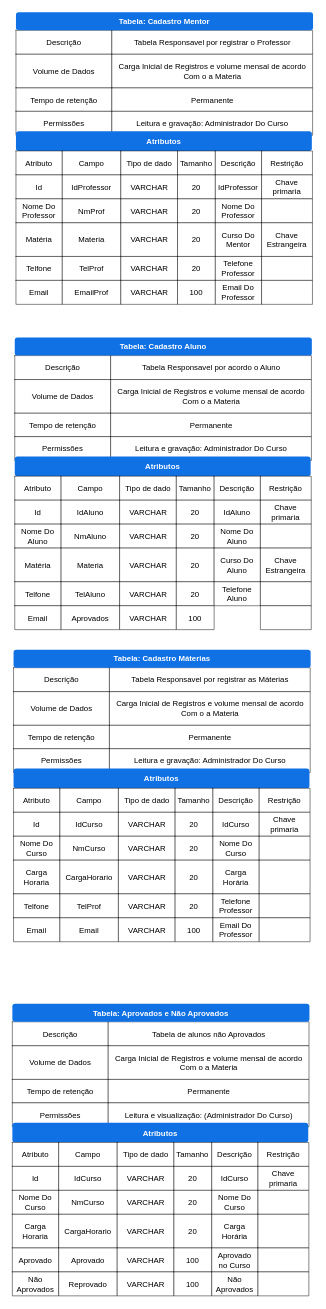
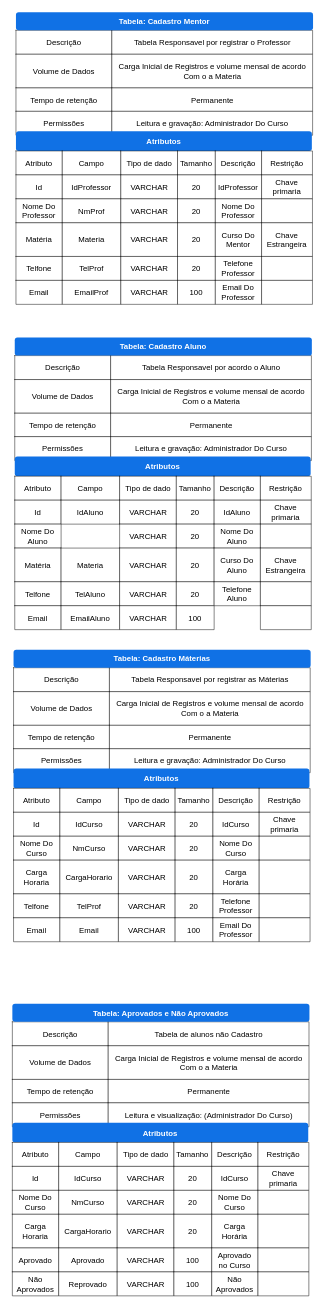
(90, 536) -> none
(90, 618) -> (90, 618)
(209, 1034) -> (209, 1034)
